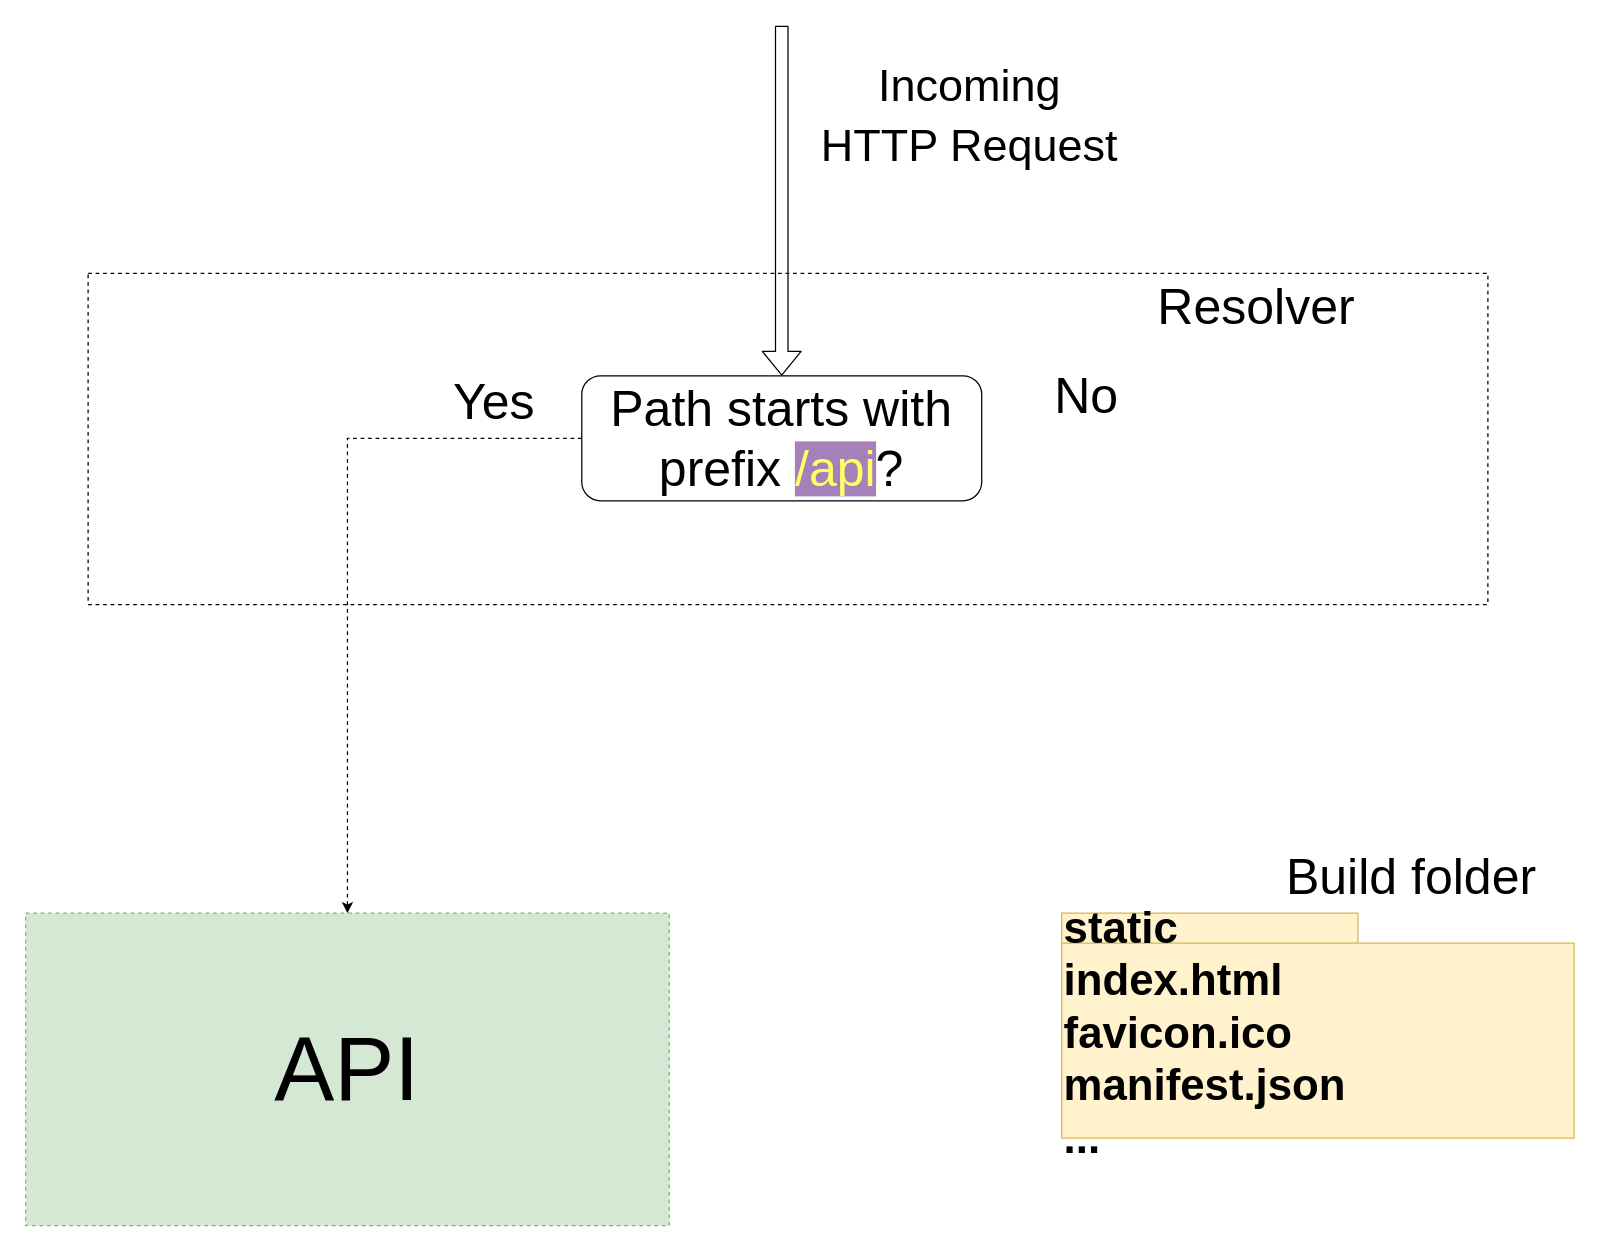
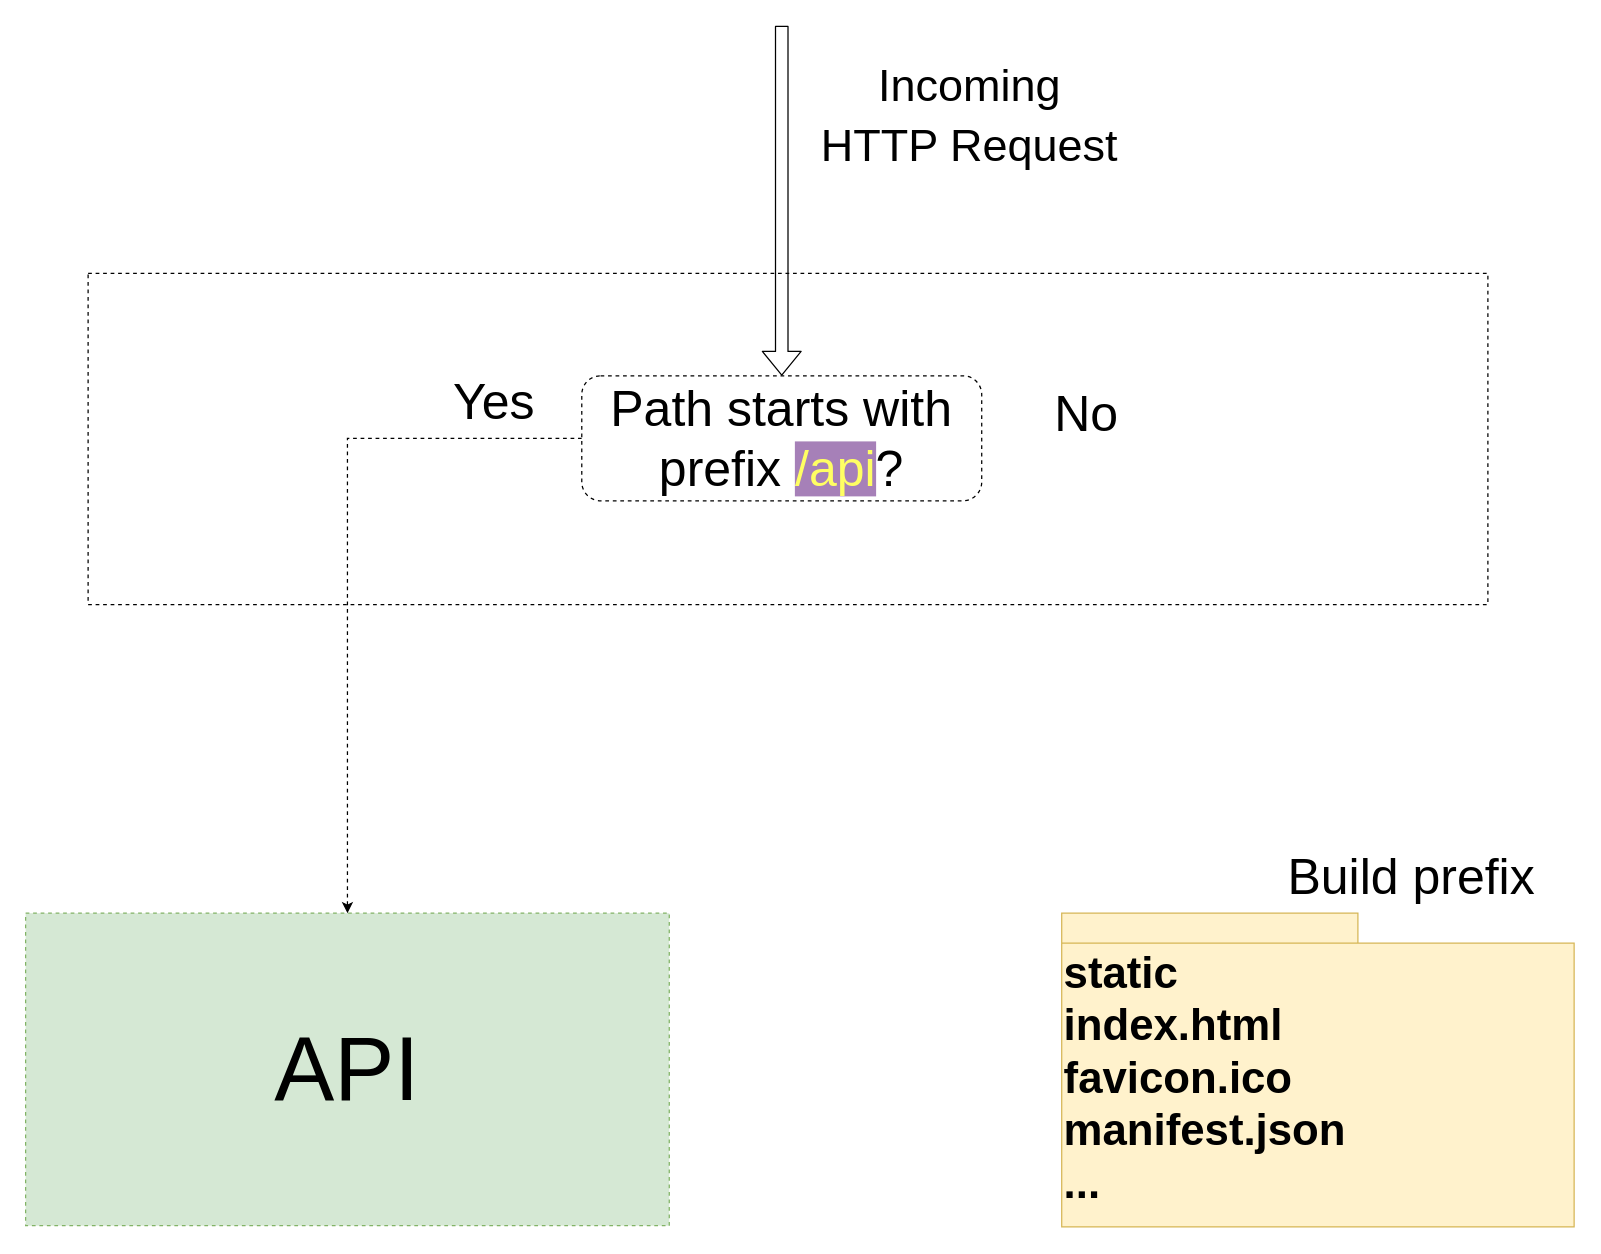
(1262, 304) -> none
(1087, 394) -> (1087, 413)
(782, 438) -> (782, 438)
(1412, 876) -> (1412, 876)
(1318, 1026) -> (1318, 1070)
